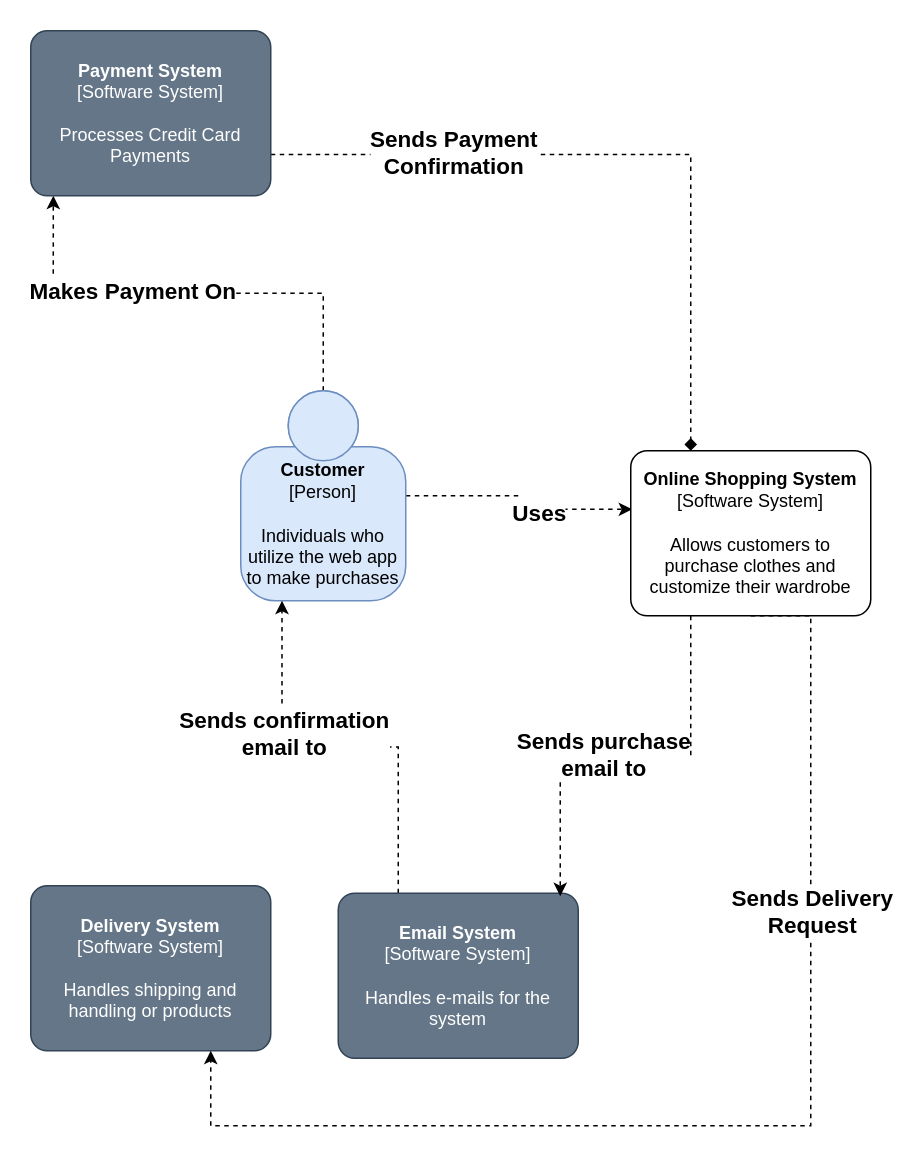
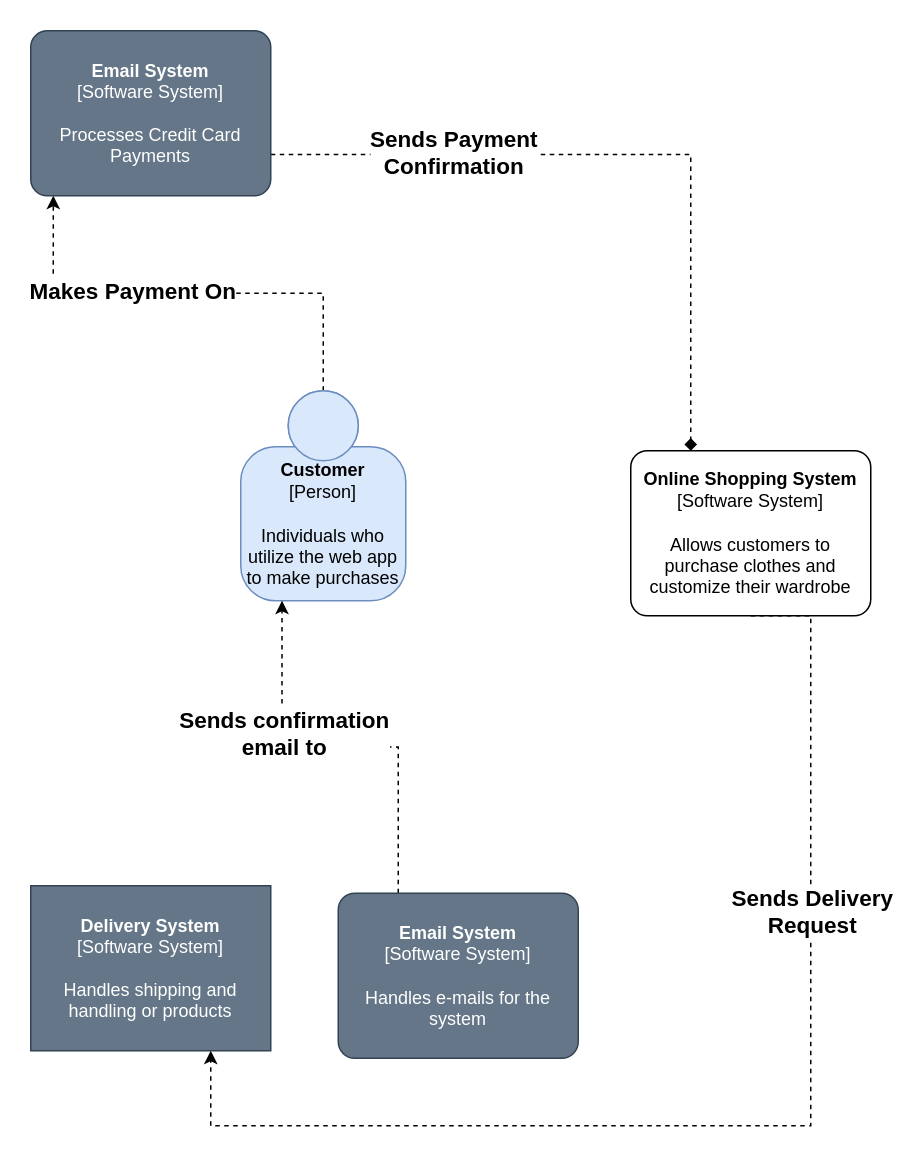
(151, 113) -> (151, 113)
(518, 498) -> none
(691, 686) -> none
(151, 968) -> (151, 968)
